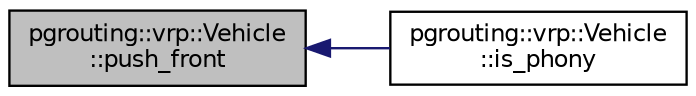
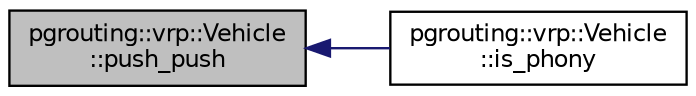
(158, 48) -> (158, 48)
